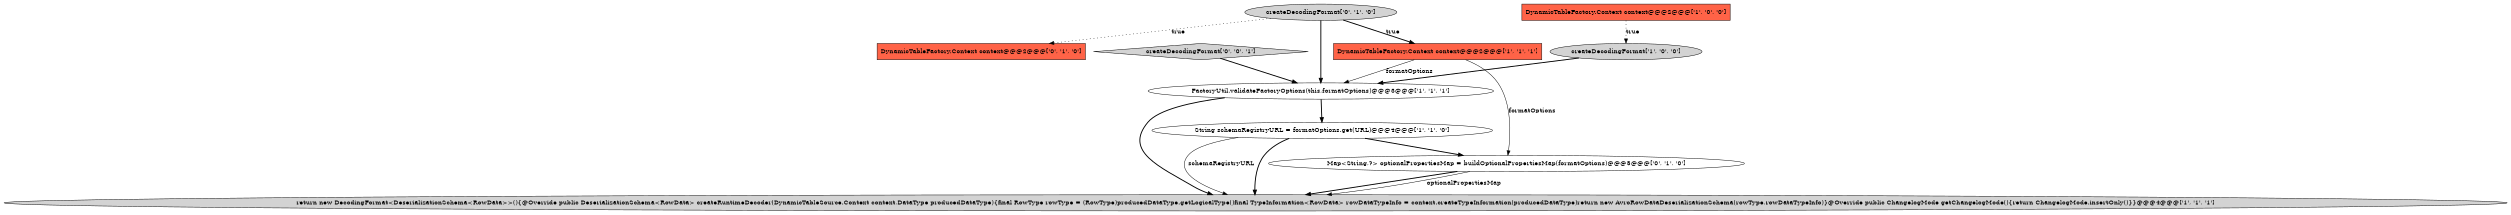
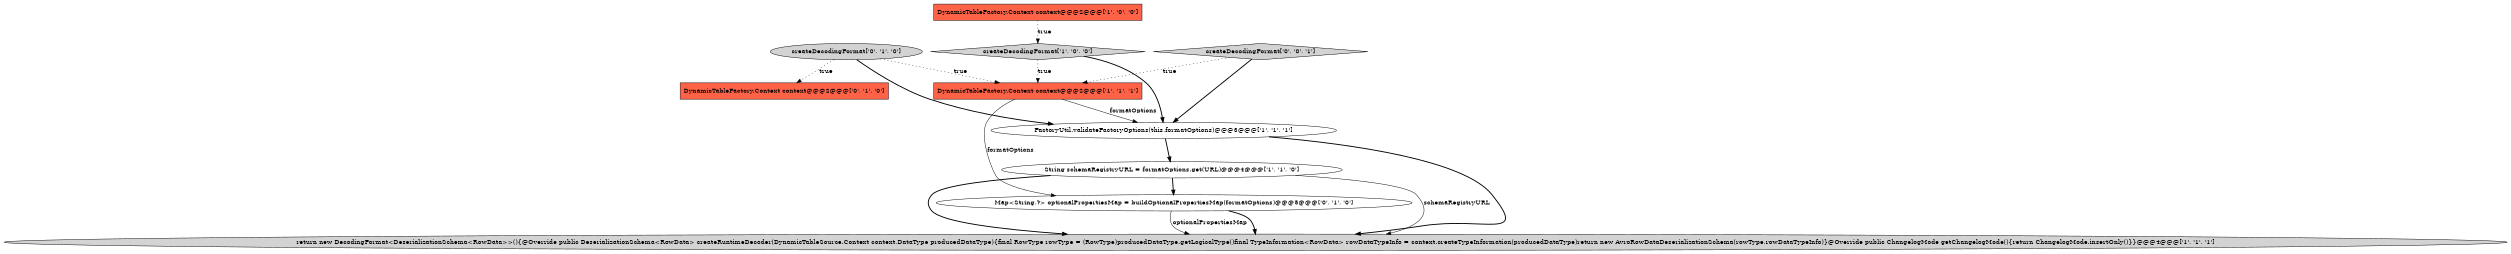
(1376, 31) -> (938, 70)
(1626, 52) -> (1038, 52)
none -> (1038, 69)
none -> (1158, 70)
